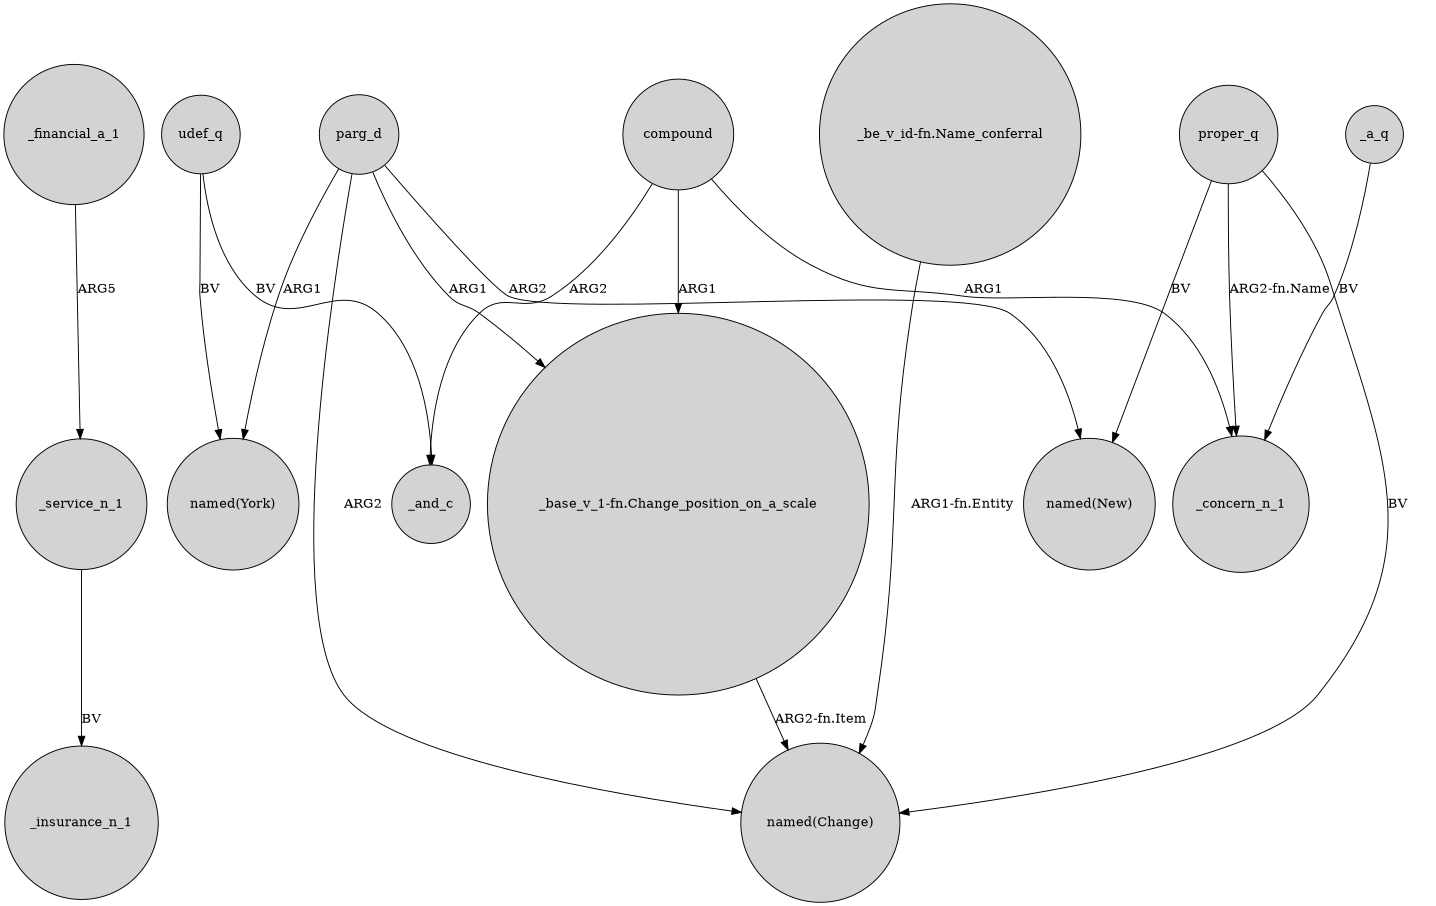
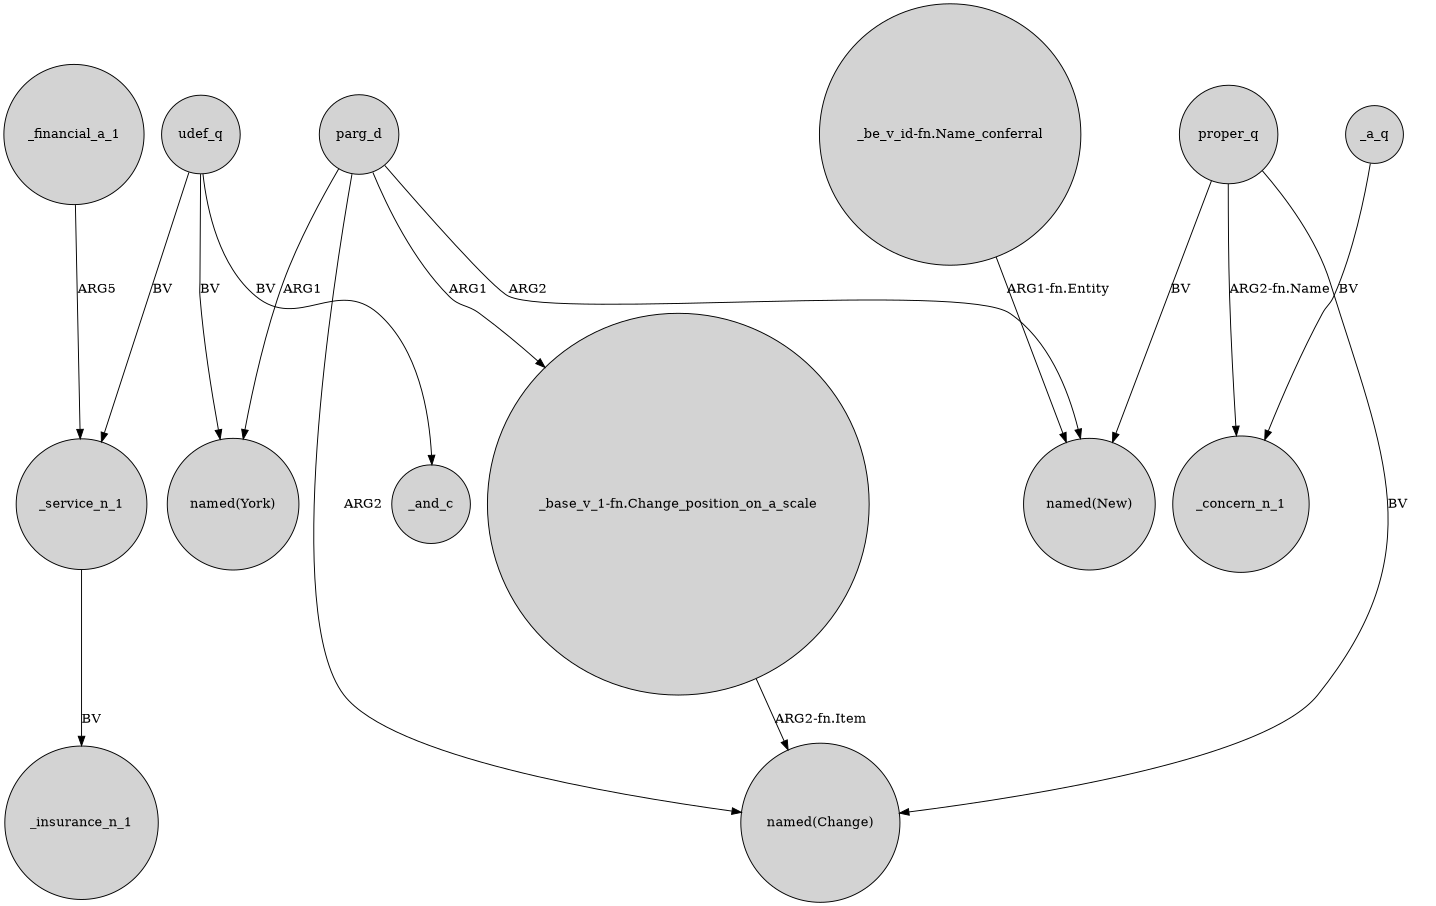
(678, 135) -> none
none -> (147, 303)
(894, 504) -> (1029, 345)
